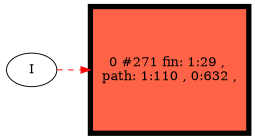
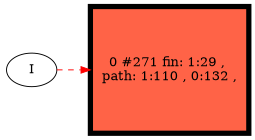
(170, 70) -> (170, 70)
